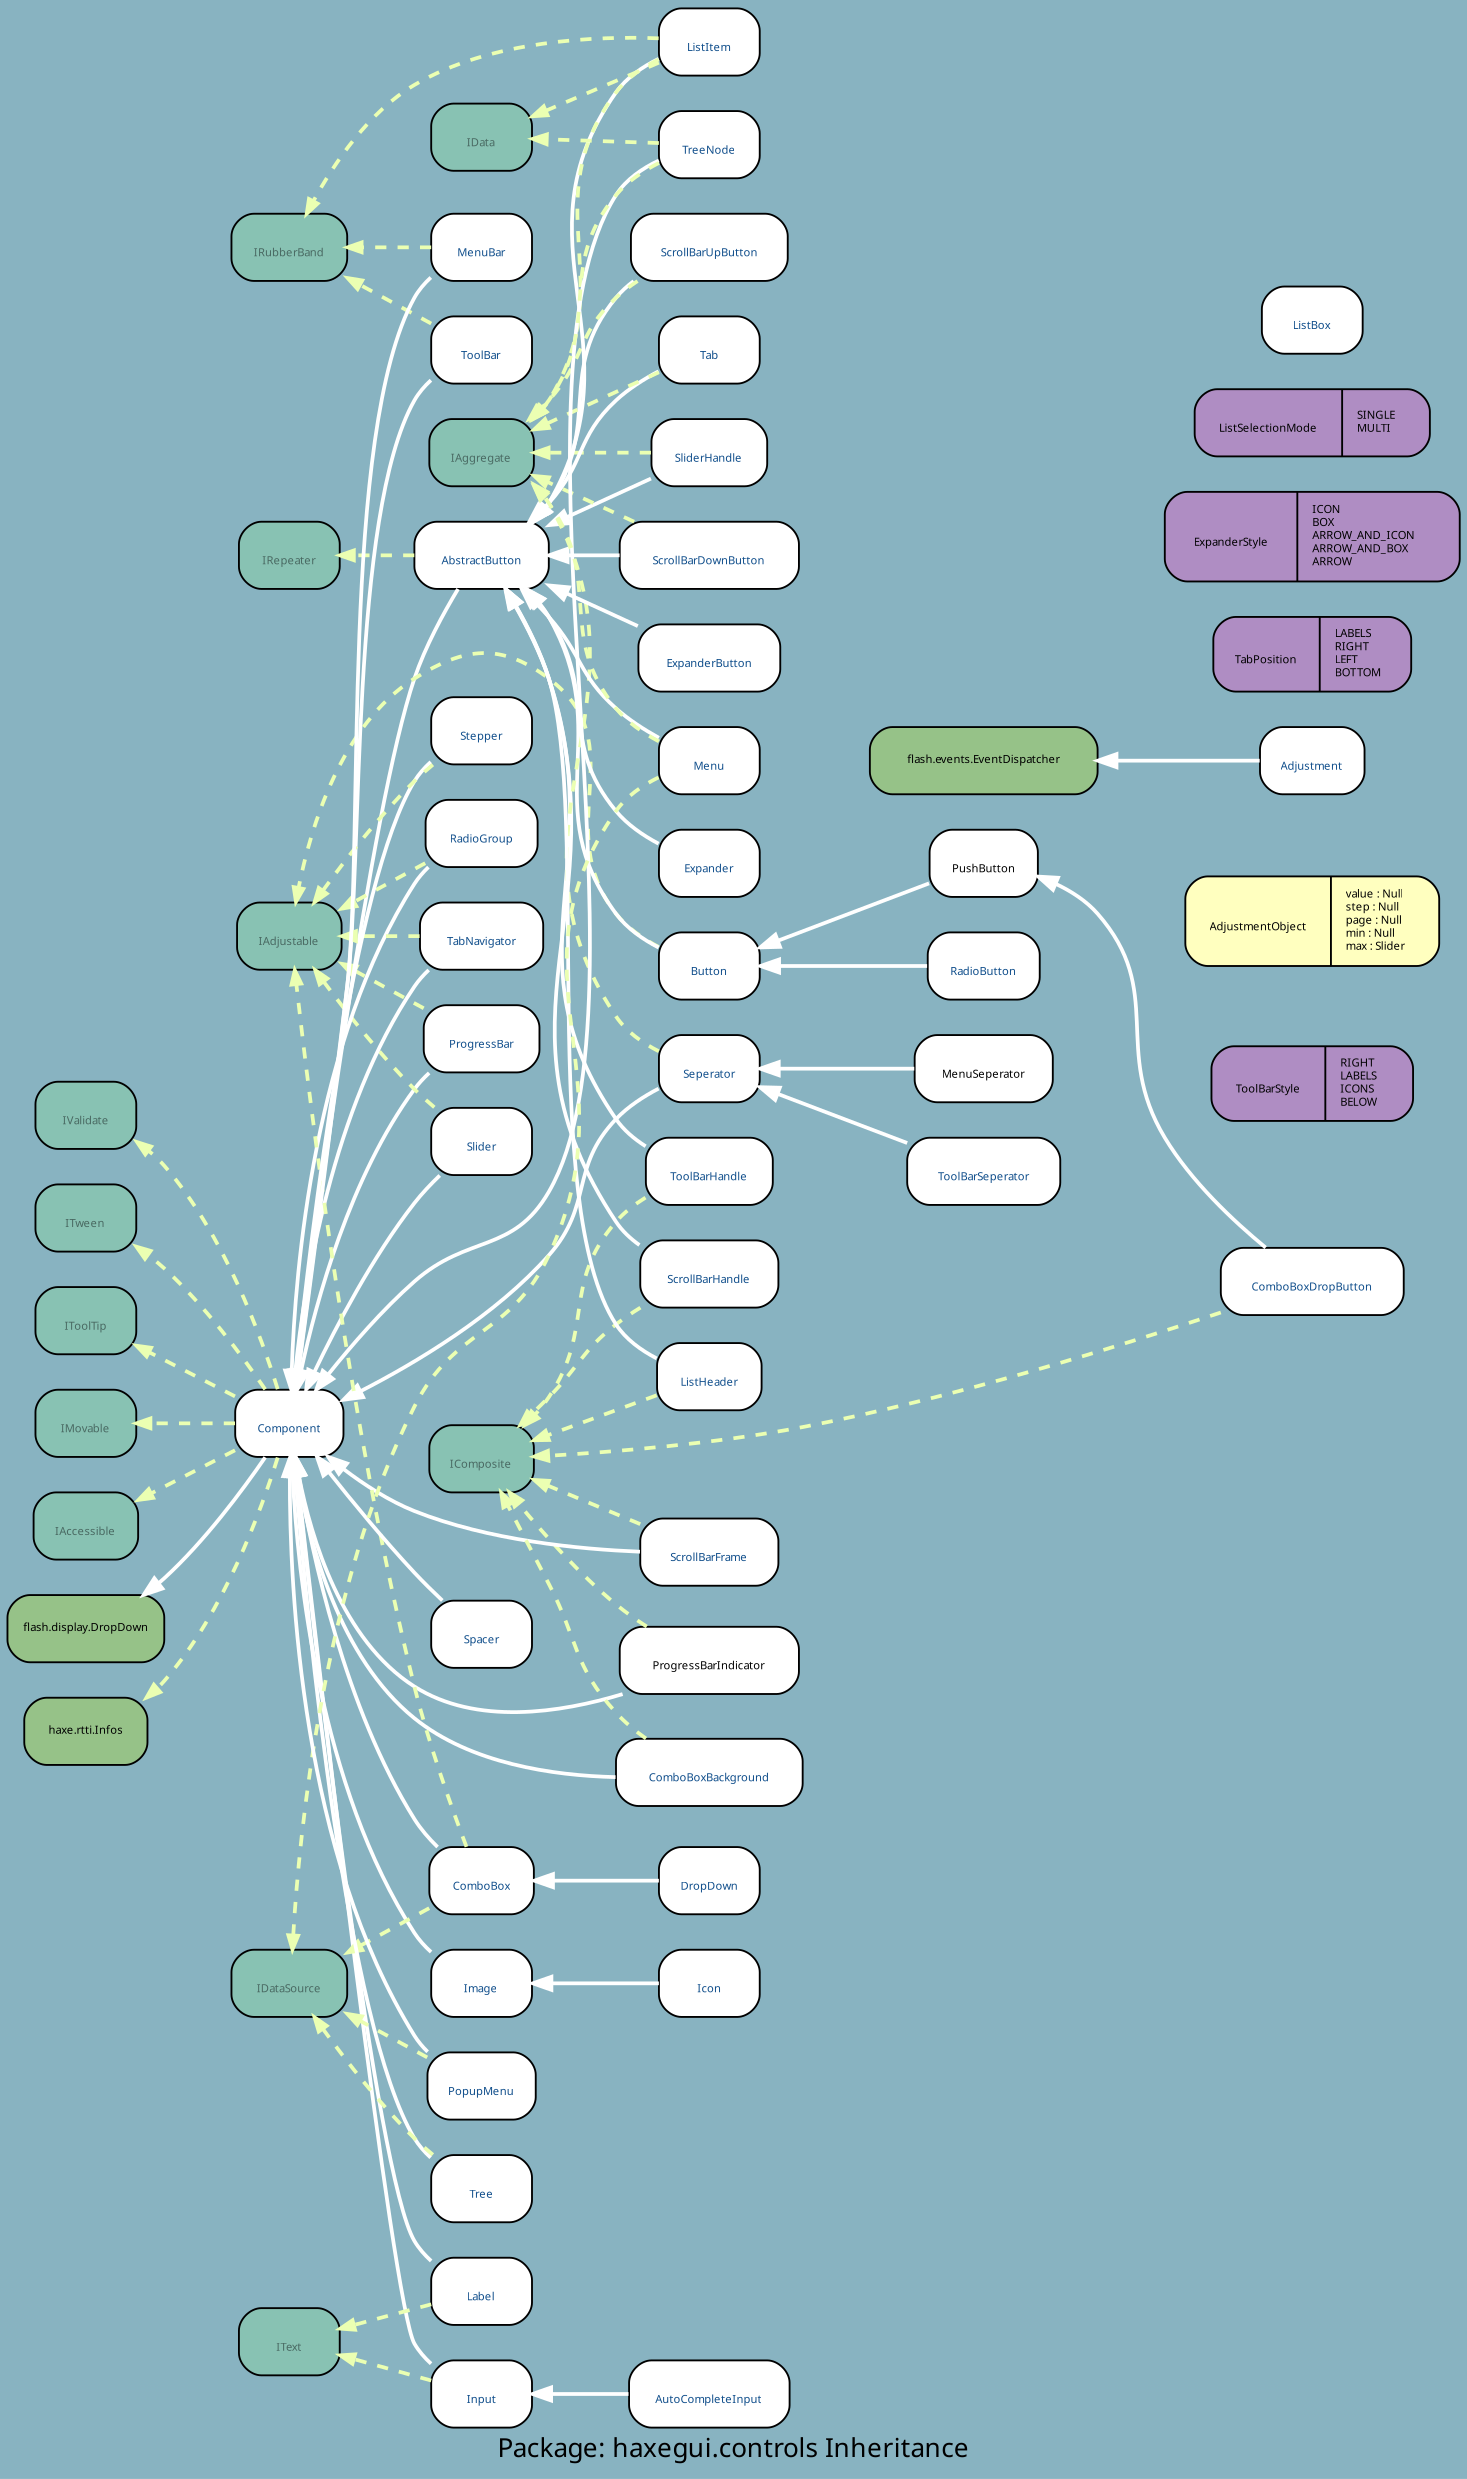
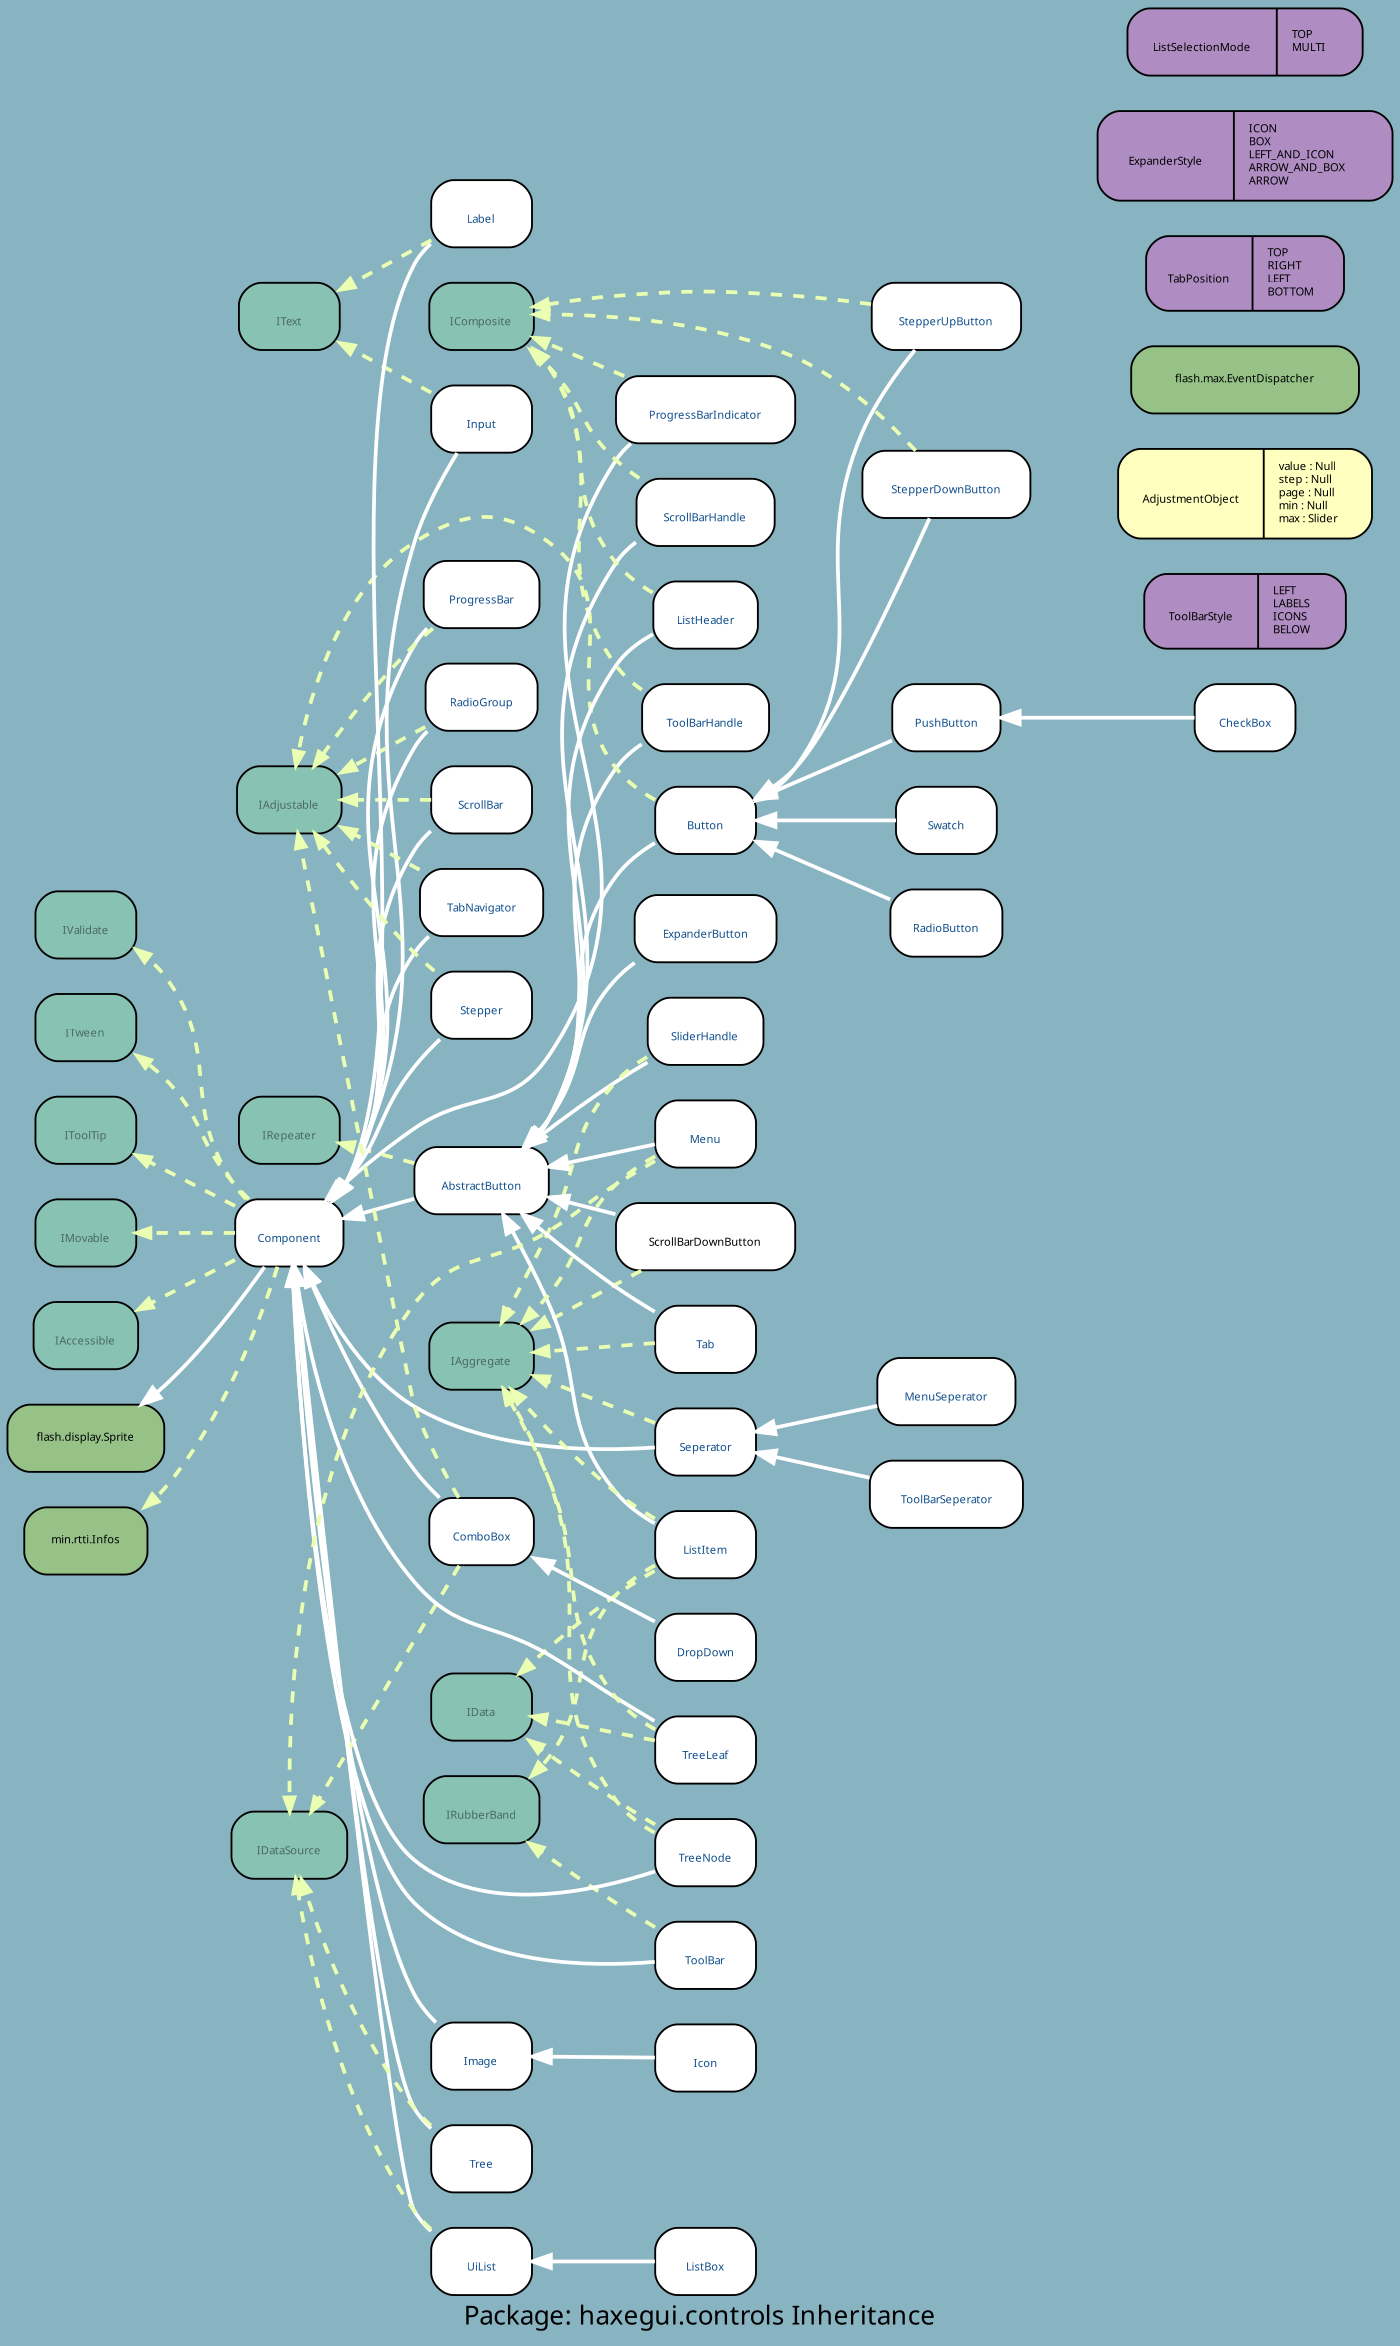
(482, 247) -> none
(709, 247) -> none
none -> (946, 316)
(1377, 415) -> (1303, 35)
none -> (946, 484)
(1364, 536) -> (1292, 155)
(709, 555) -> (706, 1237)
(1353, 634) -> (1279, 253)
none -> (1245, 718)
(984, 761) -> (1245, 380)
(1312, 761) -> none
none -> (482, 800)
none -> (946, 820)
(709, 863) -> none
(984, 863) -> (946, 718)
(1358, 1063) -> (1285, 591)
(984, 1069) -> (946, 1392)
(482, 1141) -> none
(1312, 1281) -> none
(709, 1552) -> none
(86, 1629) -> (86, 1438)
(482, 1634) -> none
(709, 1660) -> (706, 410)
(86, 1731) -> (86, 1541)
none -> (706, 1750)
(709, 1772) -> none
(482, 2086) -> none
none -> (482, 2261)
(709, 2394) -> none
